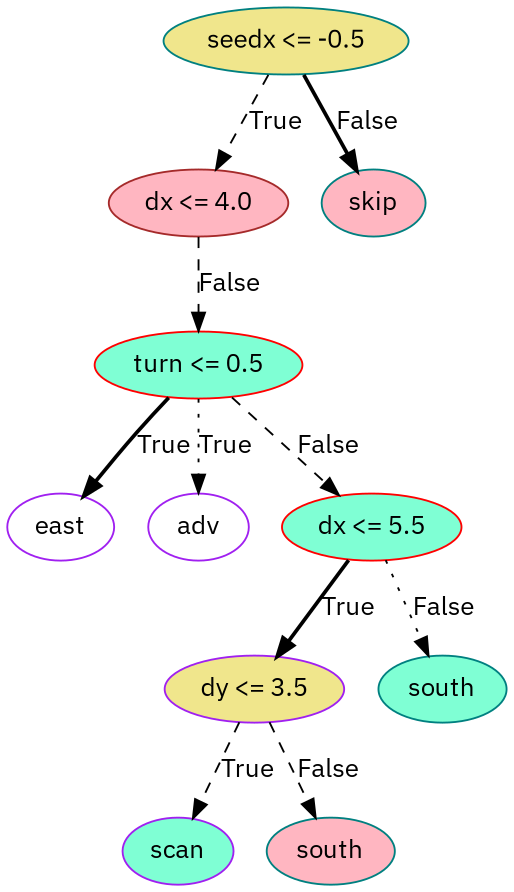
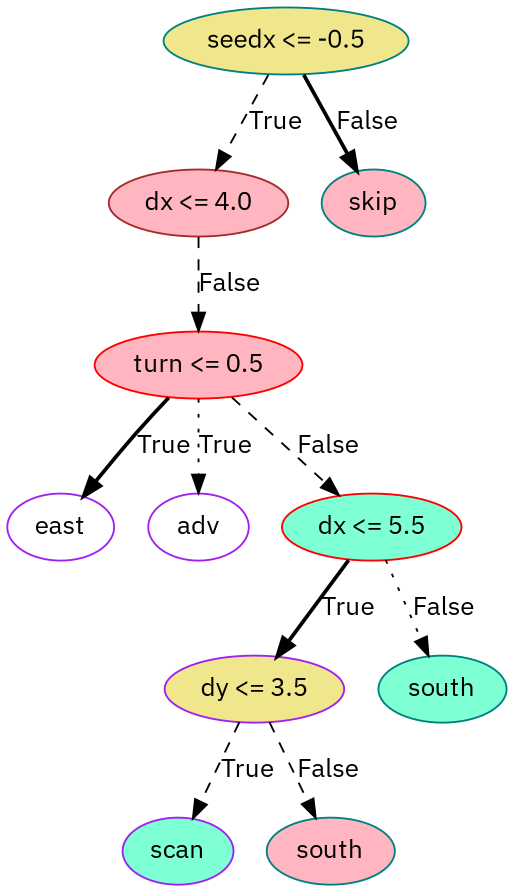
(199, 365) -> (199, 365)
